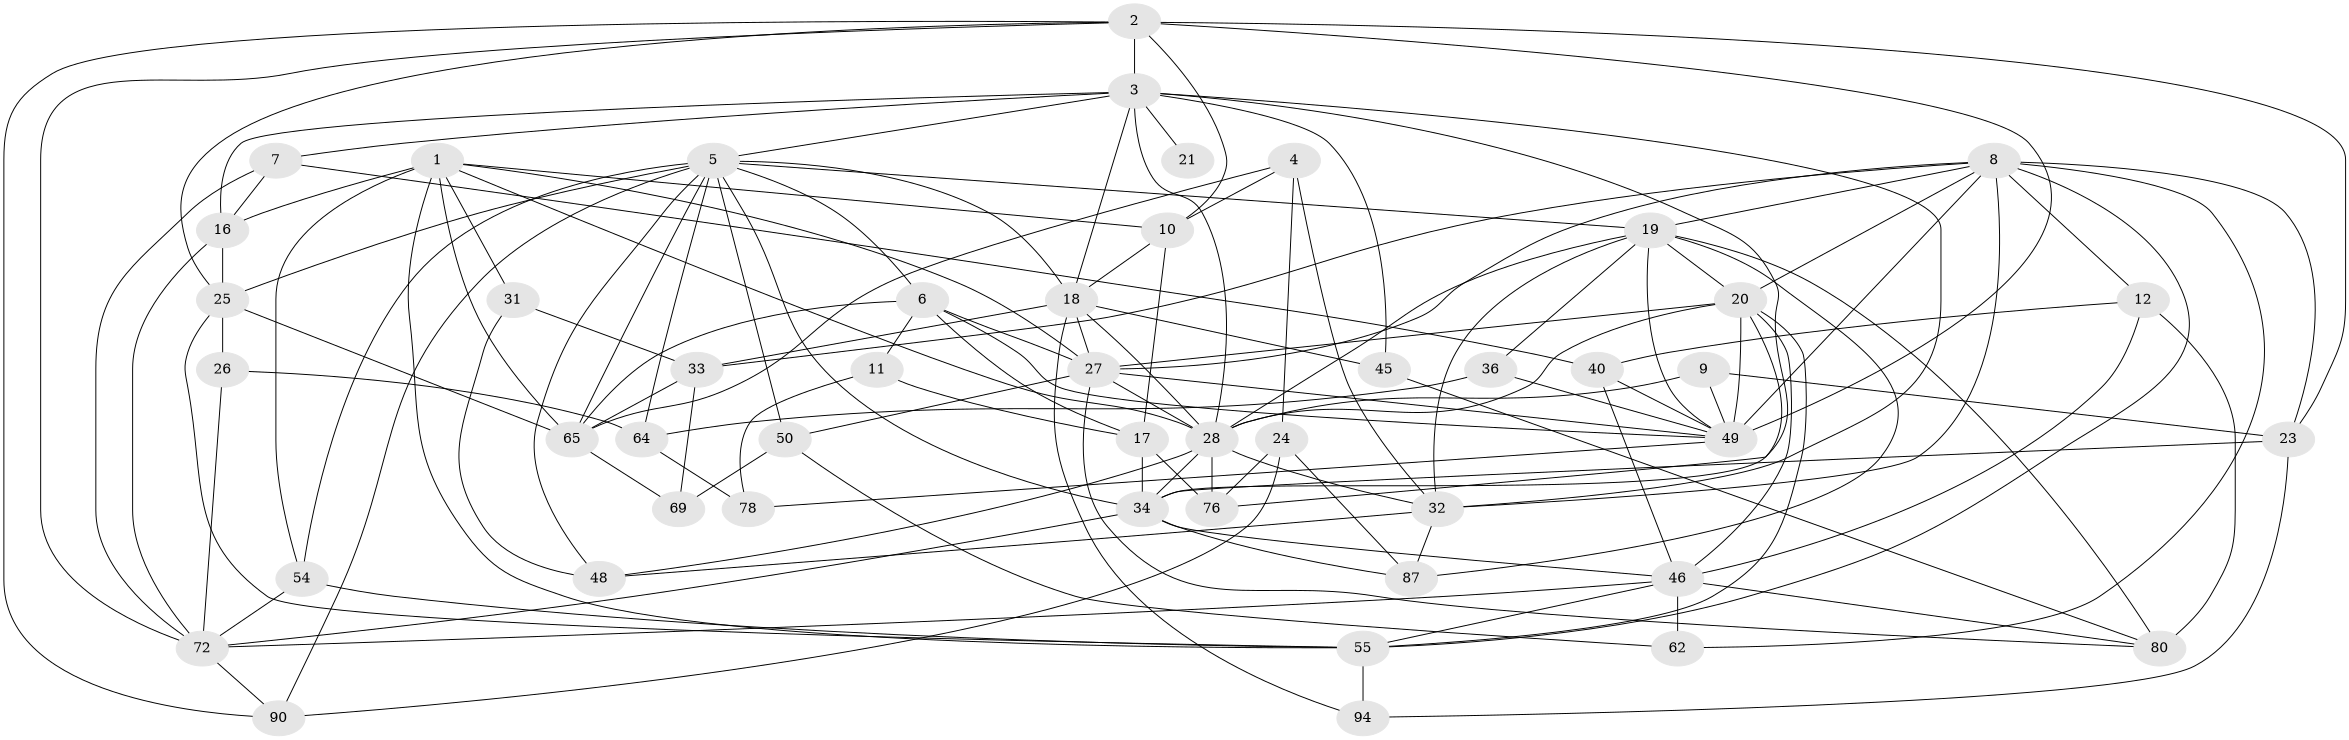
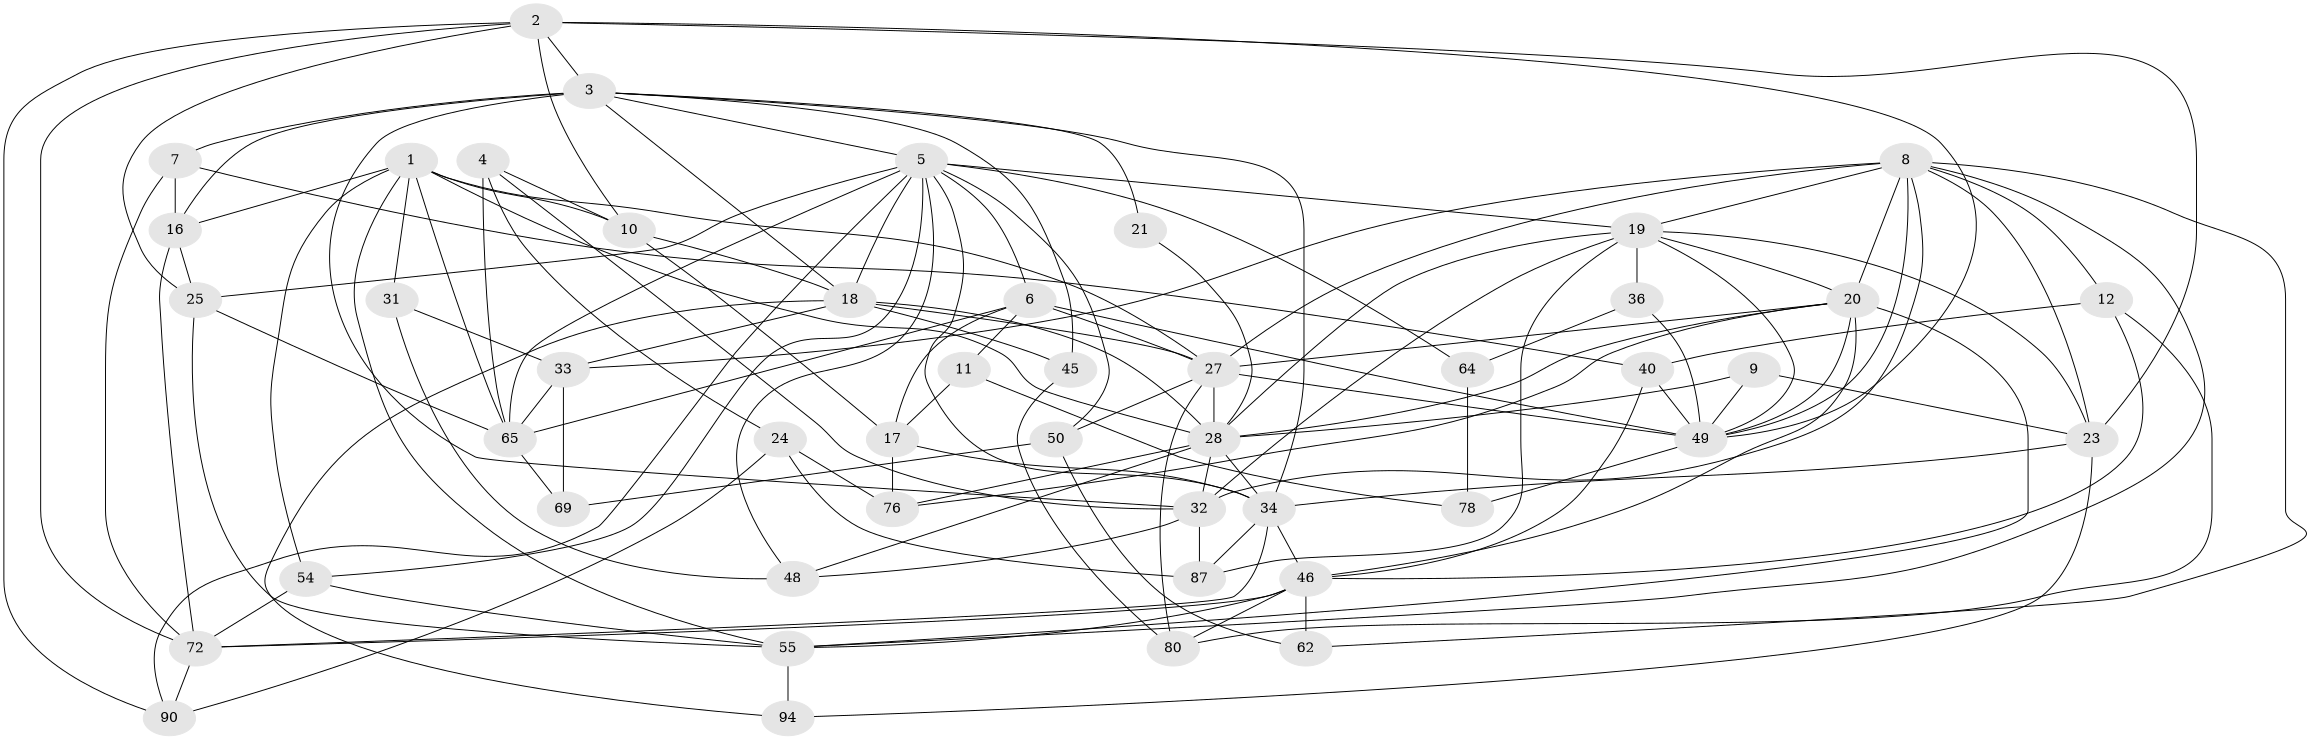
(1217, 250) -> (1237, 321)
(223, 370) -> none
(1949, 388) -> (1891, 270)
